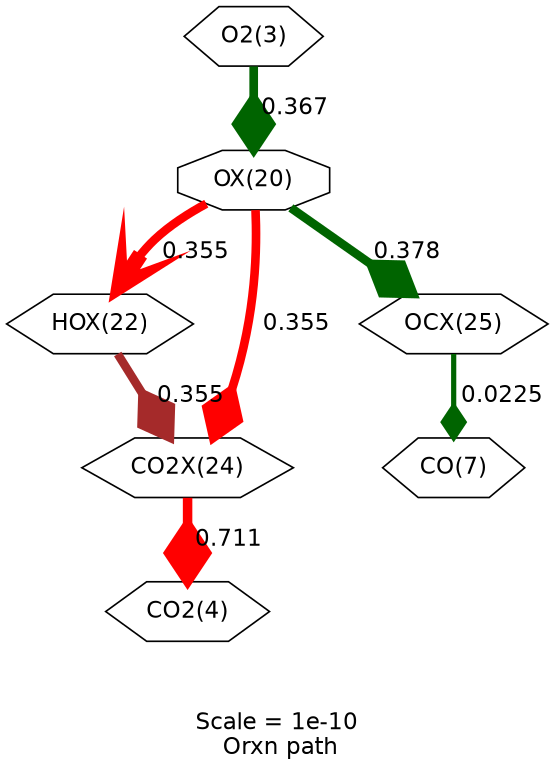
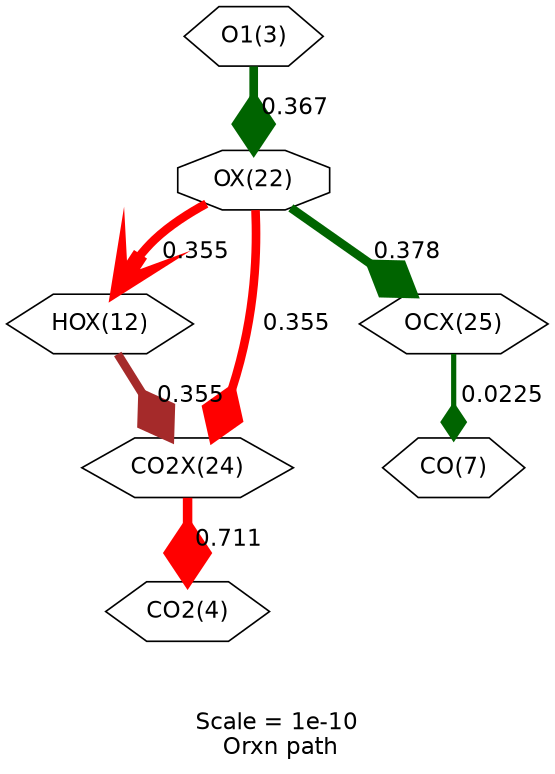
(254, 36) -> (254, 36)
(254, 180) -> (254, 180)
(100, 324) -> (100, 324)
